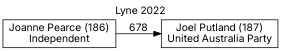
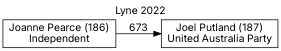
(139, 28) -> (139, 28)
